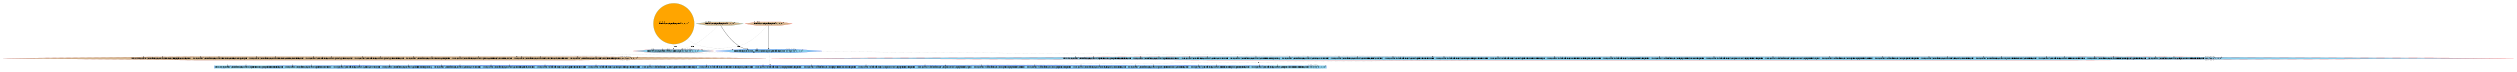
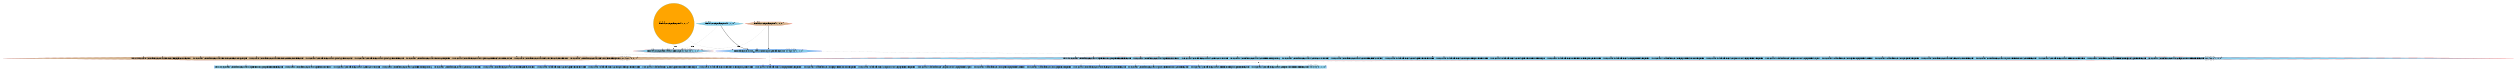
(720, 24) -> (720, 24)
